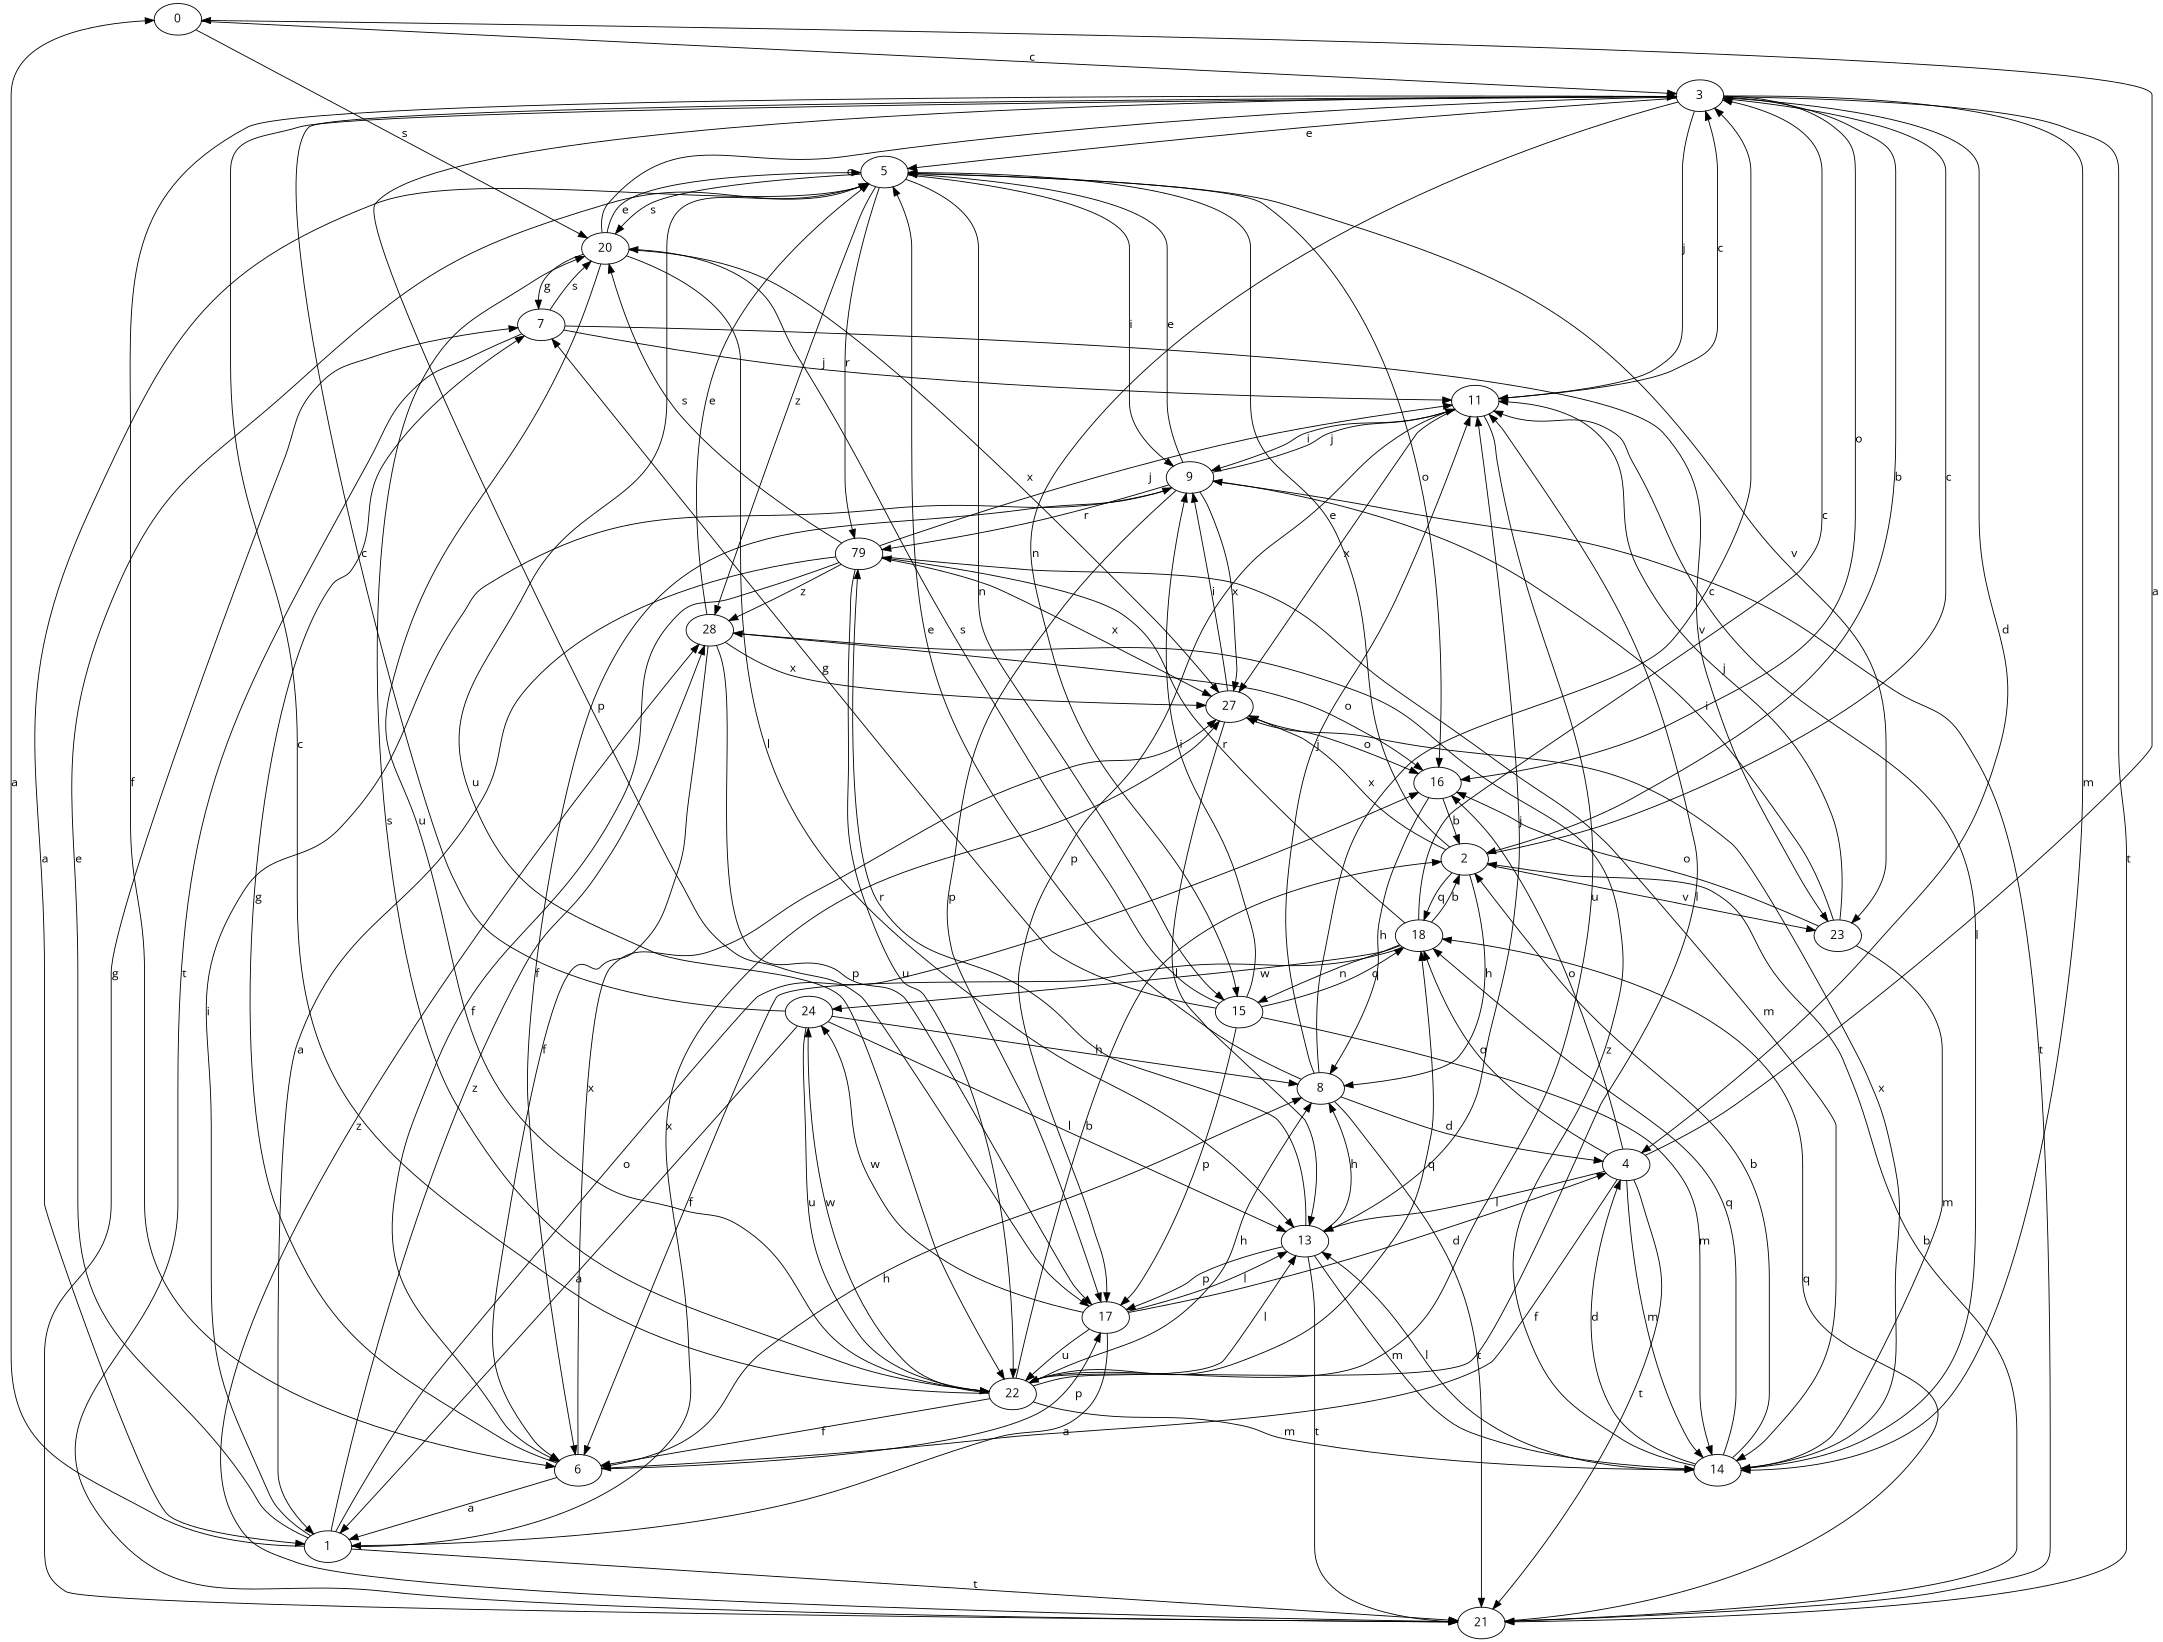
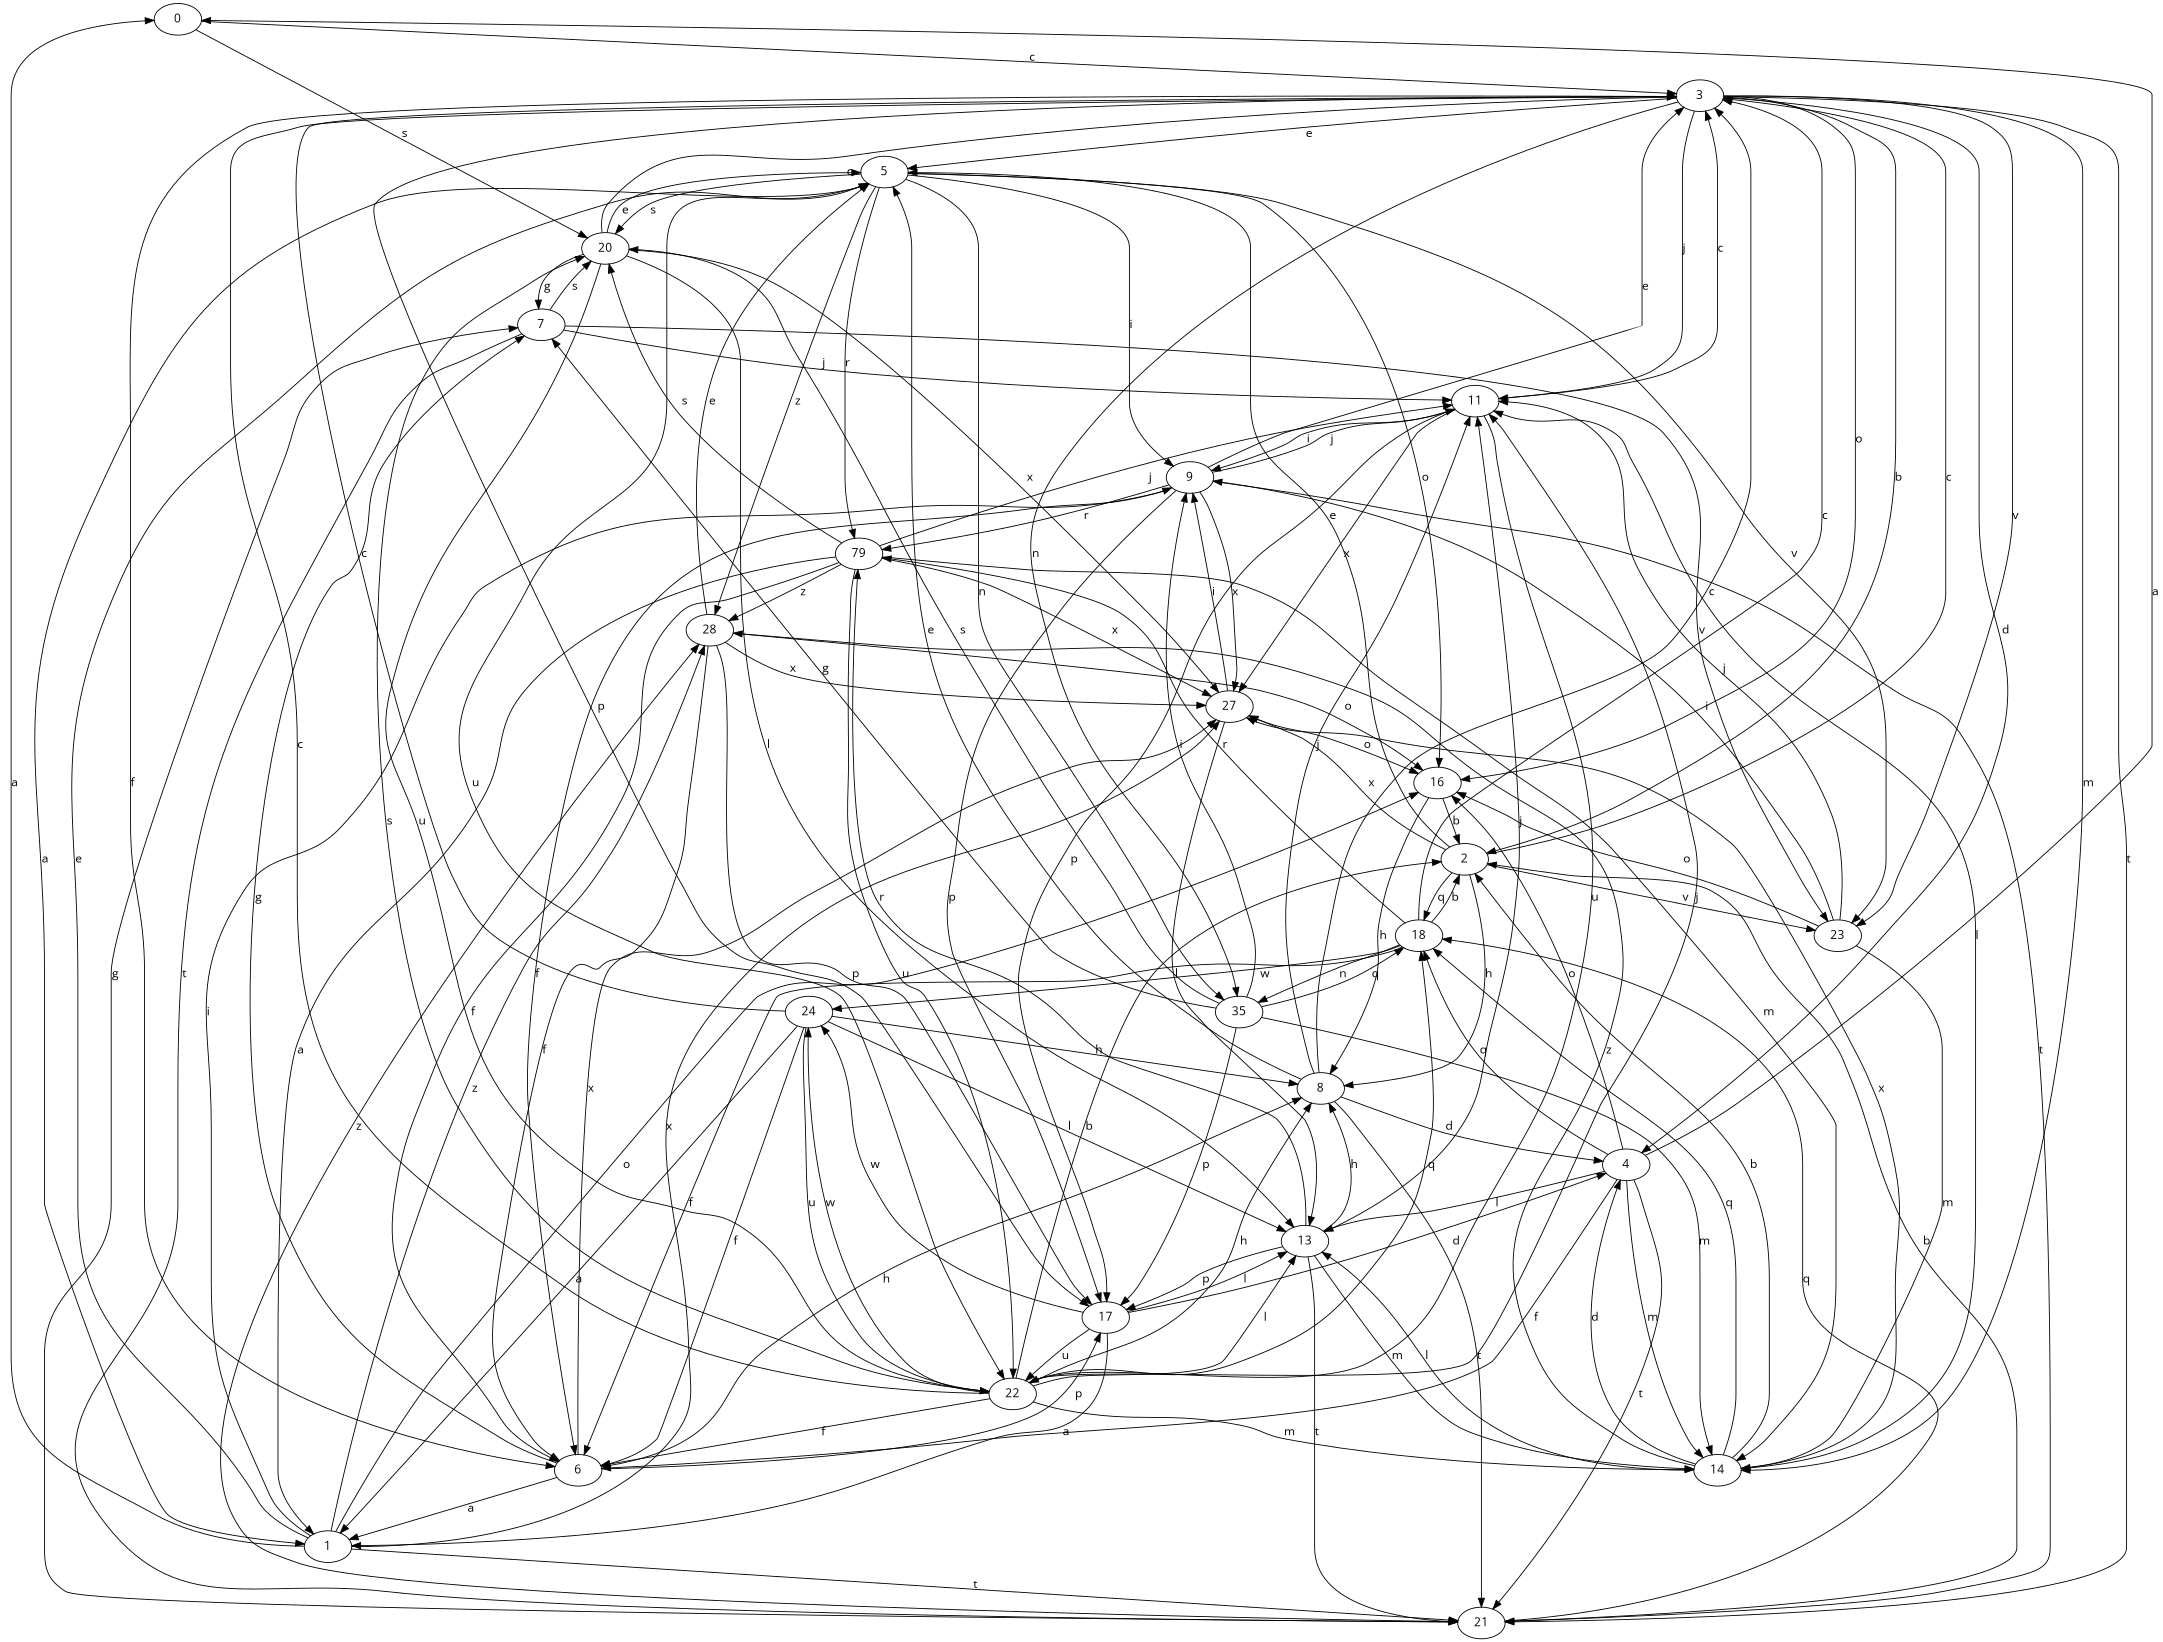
(1153, 225) -> (1531, 359)
none -> (2012, 401)
(1697, 898) -> (1697, 898)
(1239, 1012) -> (1239, 1012)
none -> (722, 1259)
